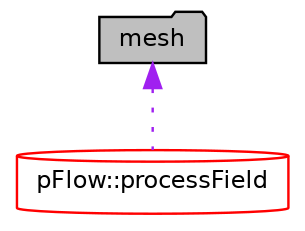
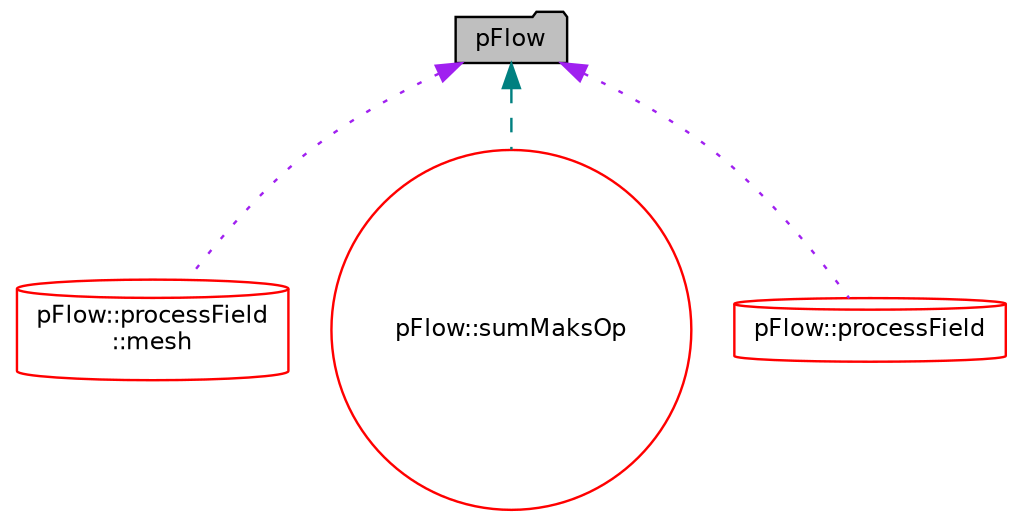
(153, 40) -> (511, 40)
none -> (153, 330)
none -> (511, 330)
